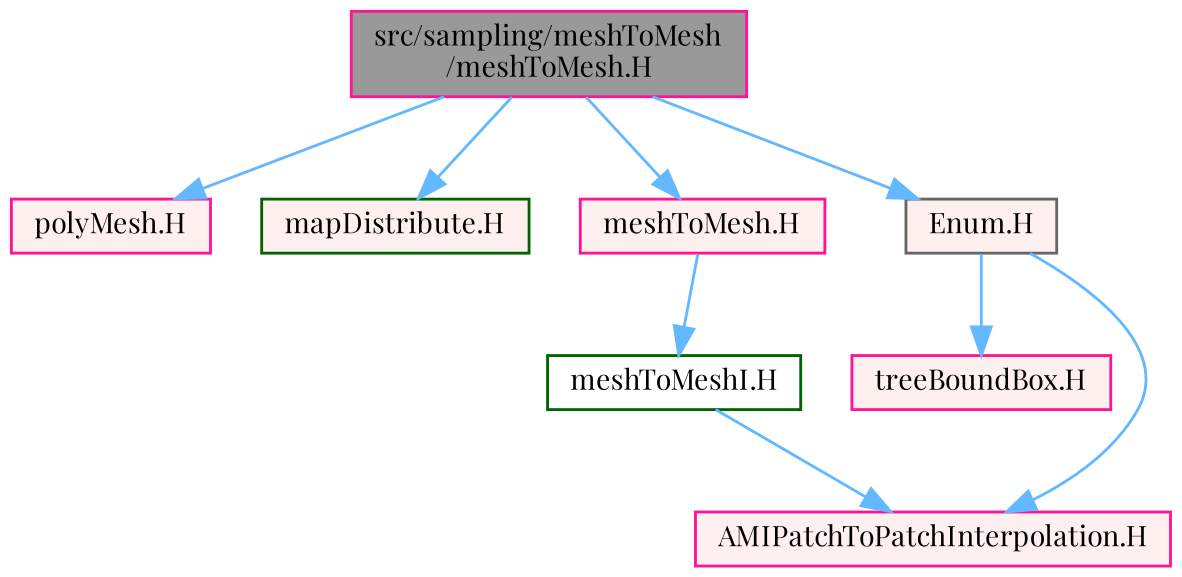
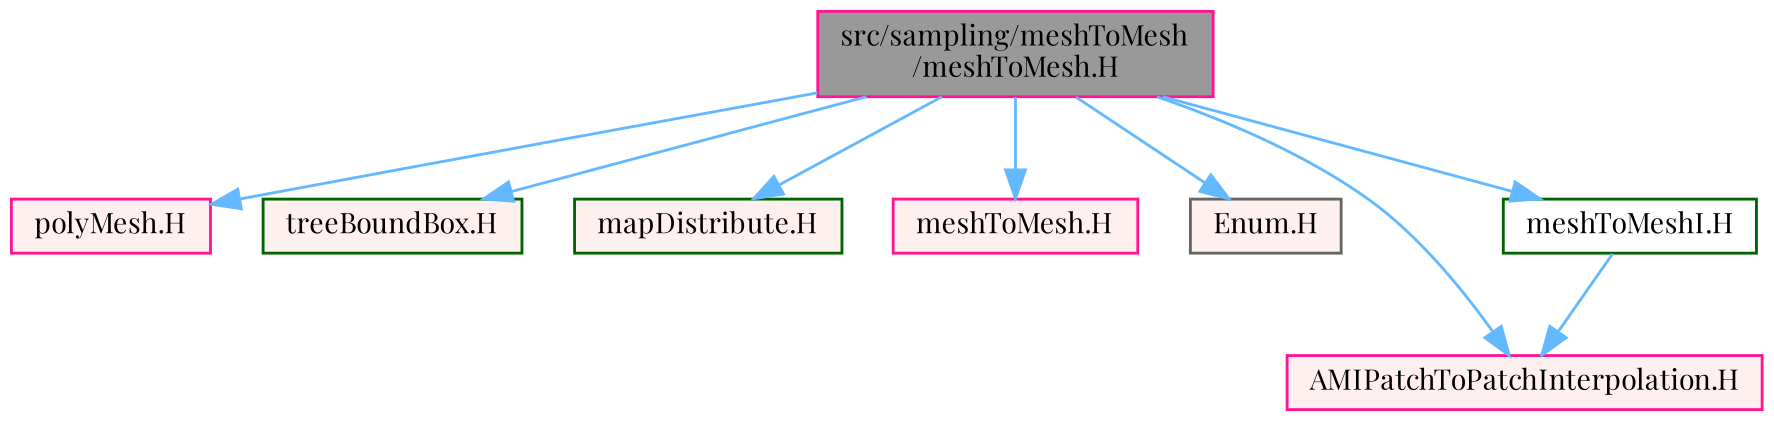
(691, 290) -> (1337, 144)
(981, 290) -> (689, 144)
(1145, 377) -> (1346, 185)
(981, 383) -> (393, 226)
